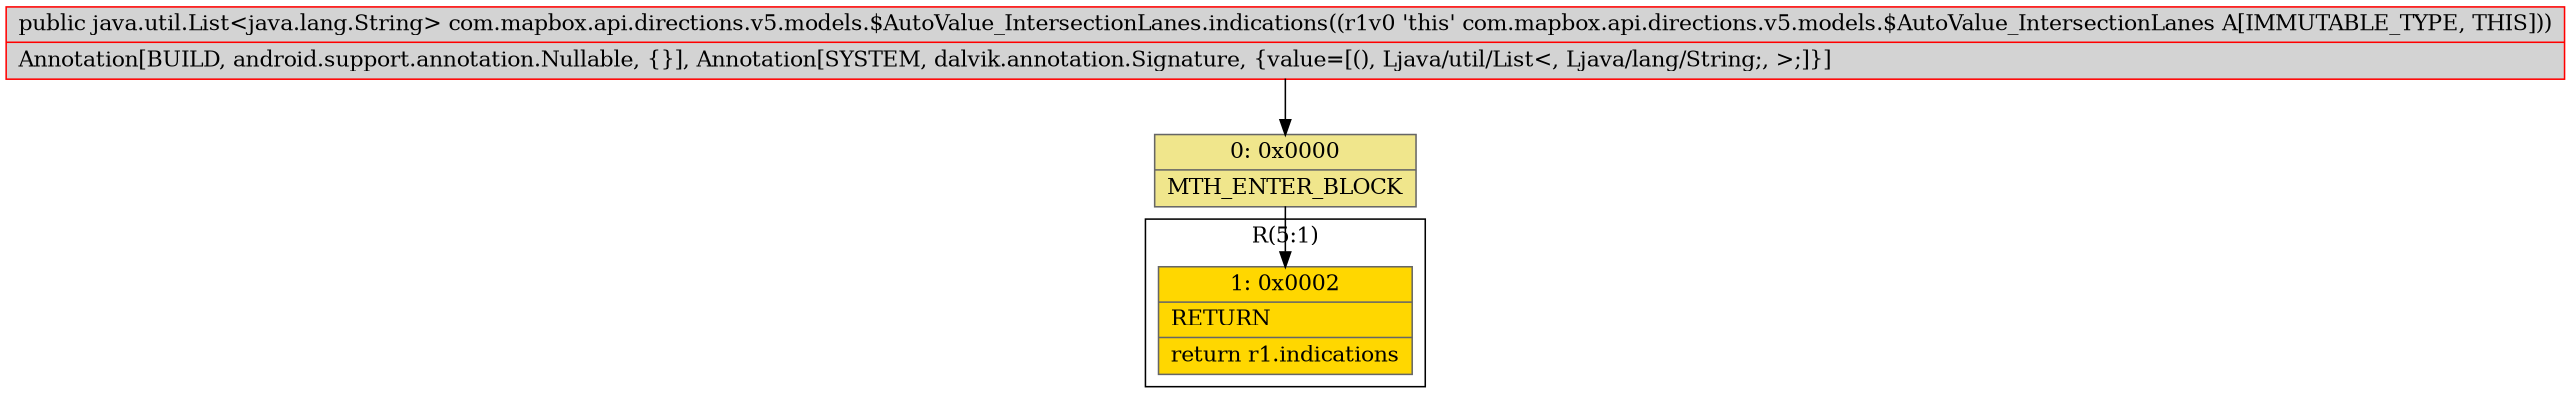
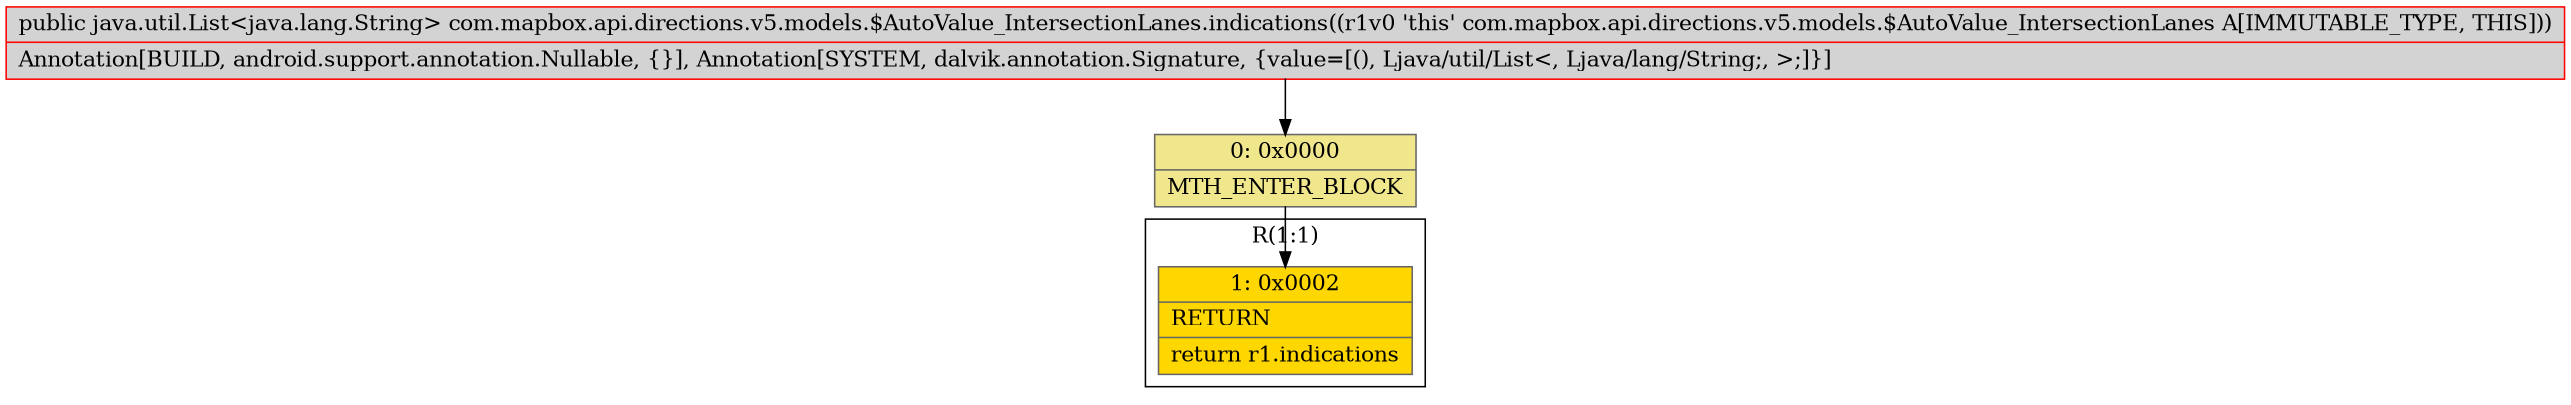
(1285, 237) -> (1285, 237)
